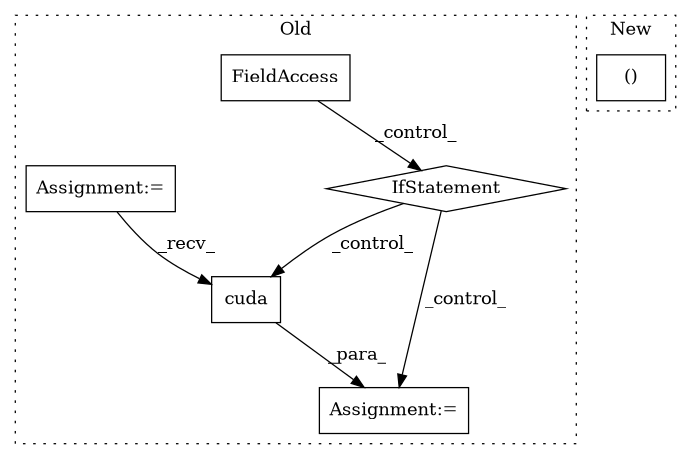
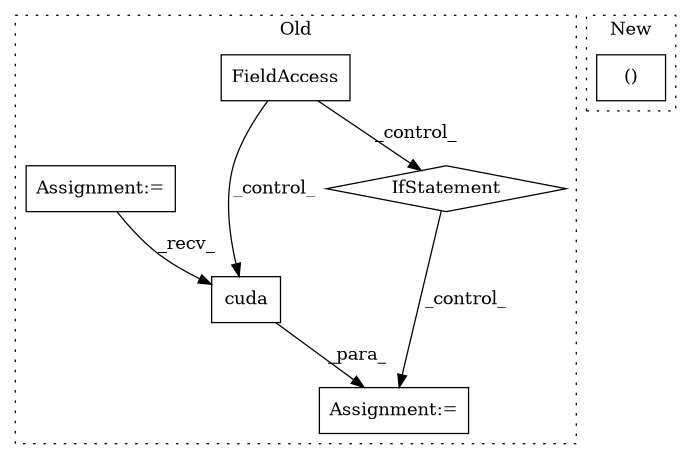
(340, 230) -> (231, 178)
